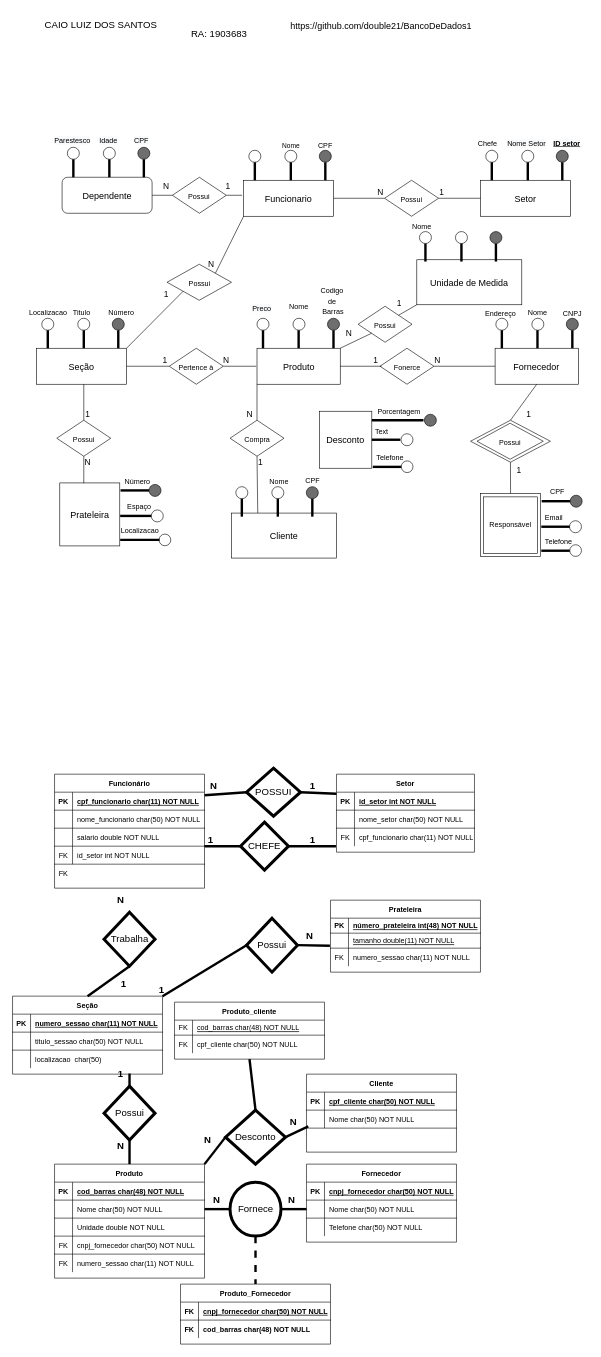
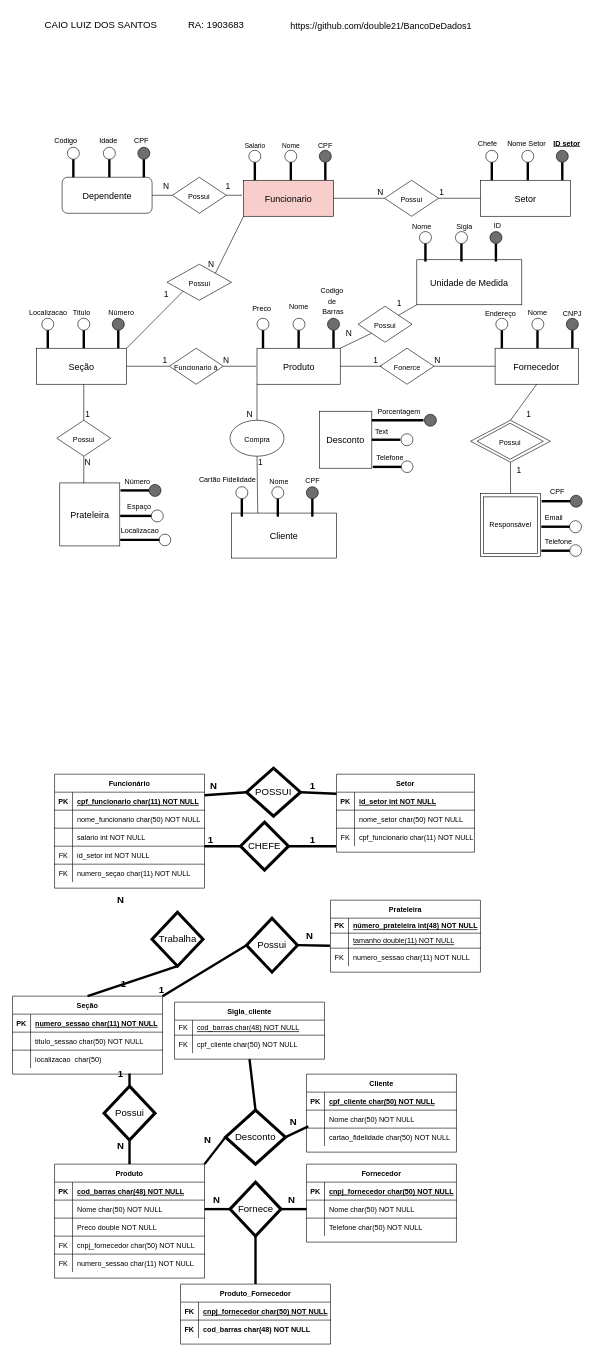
(219, 33) -> (216, 24)
none -> (255, 144)
(74, 145) -> (65, 141)
(288, 198) -> (288, 198)
none -> (464, 226)
none -> (497, 226)
(196, 366) -> (196, 366)
(257, 438) -> (257, 438)
none -> (227, 480)
(118, 838) -> (112, 838)
none -> (138, 873)
(129, 939) -> (177, 939)
(249, 1012) -> (249, 1012)
none -> (390, 1137)
(255, 1209) -> (255, 1209)
(118, 1228) -> (115, 1228)
(255, 1258) -> (255, 1258)
